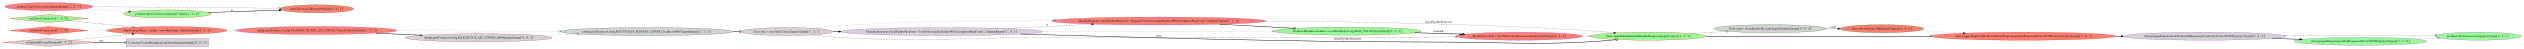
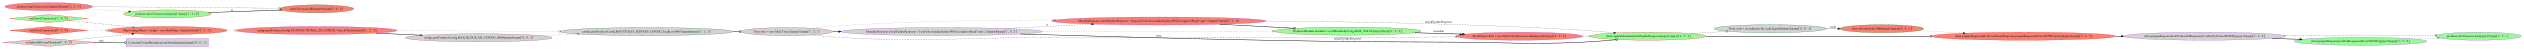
(244, 11) -> (244, 11)
